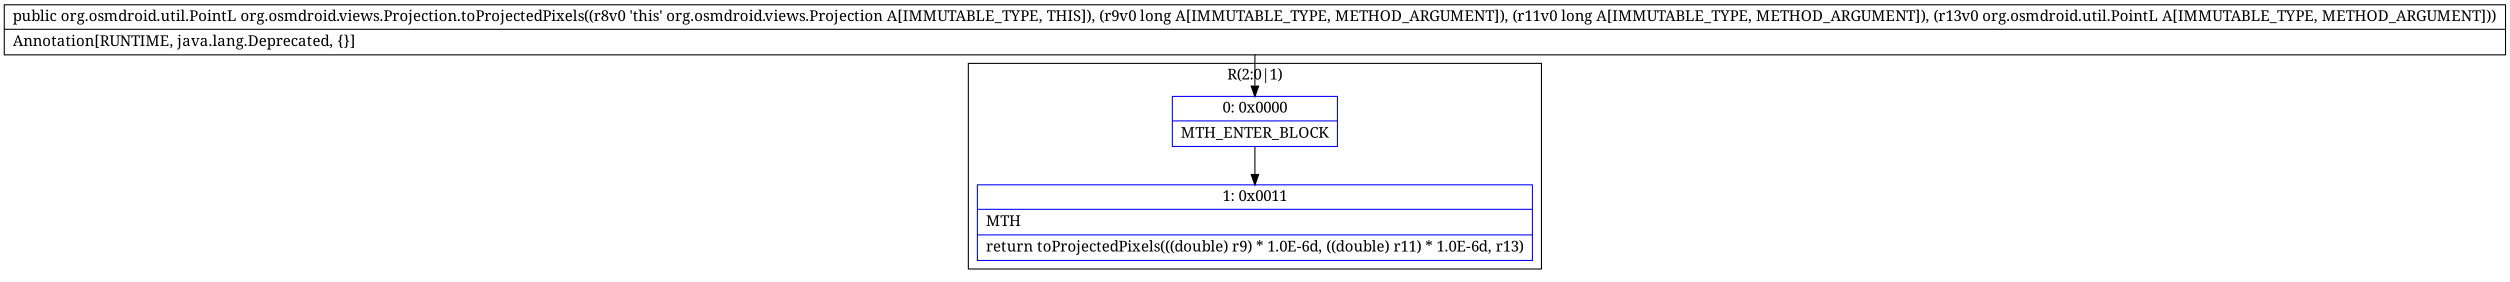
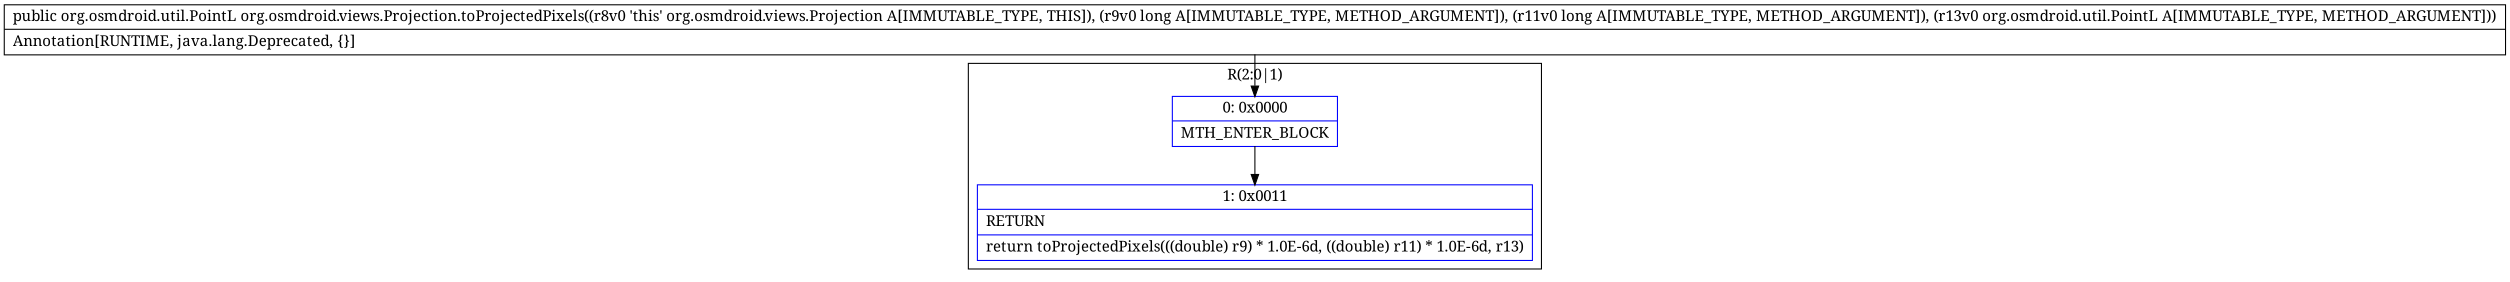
(1004, 222) -> (1016, 222)
